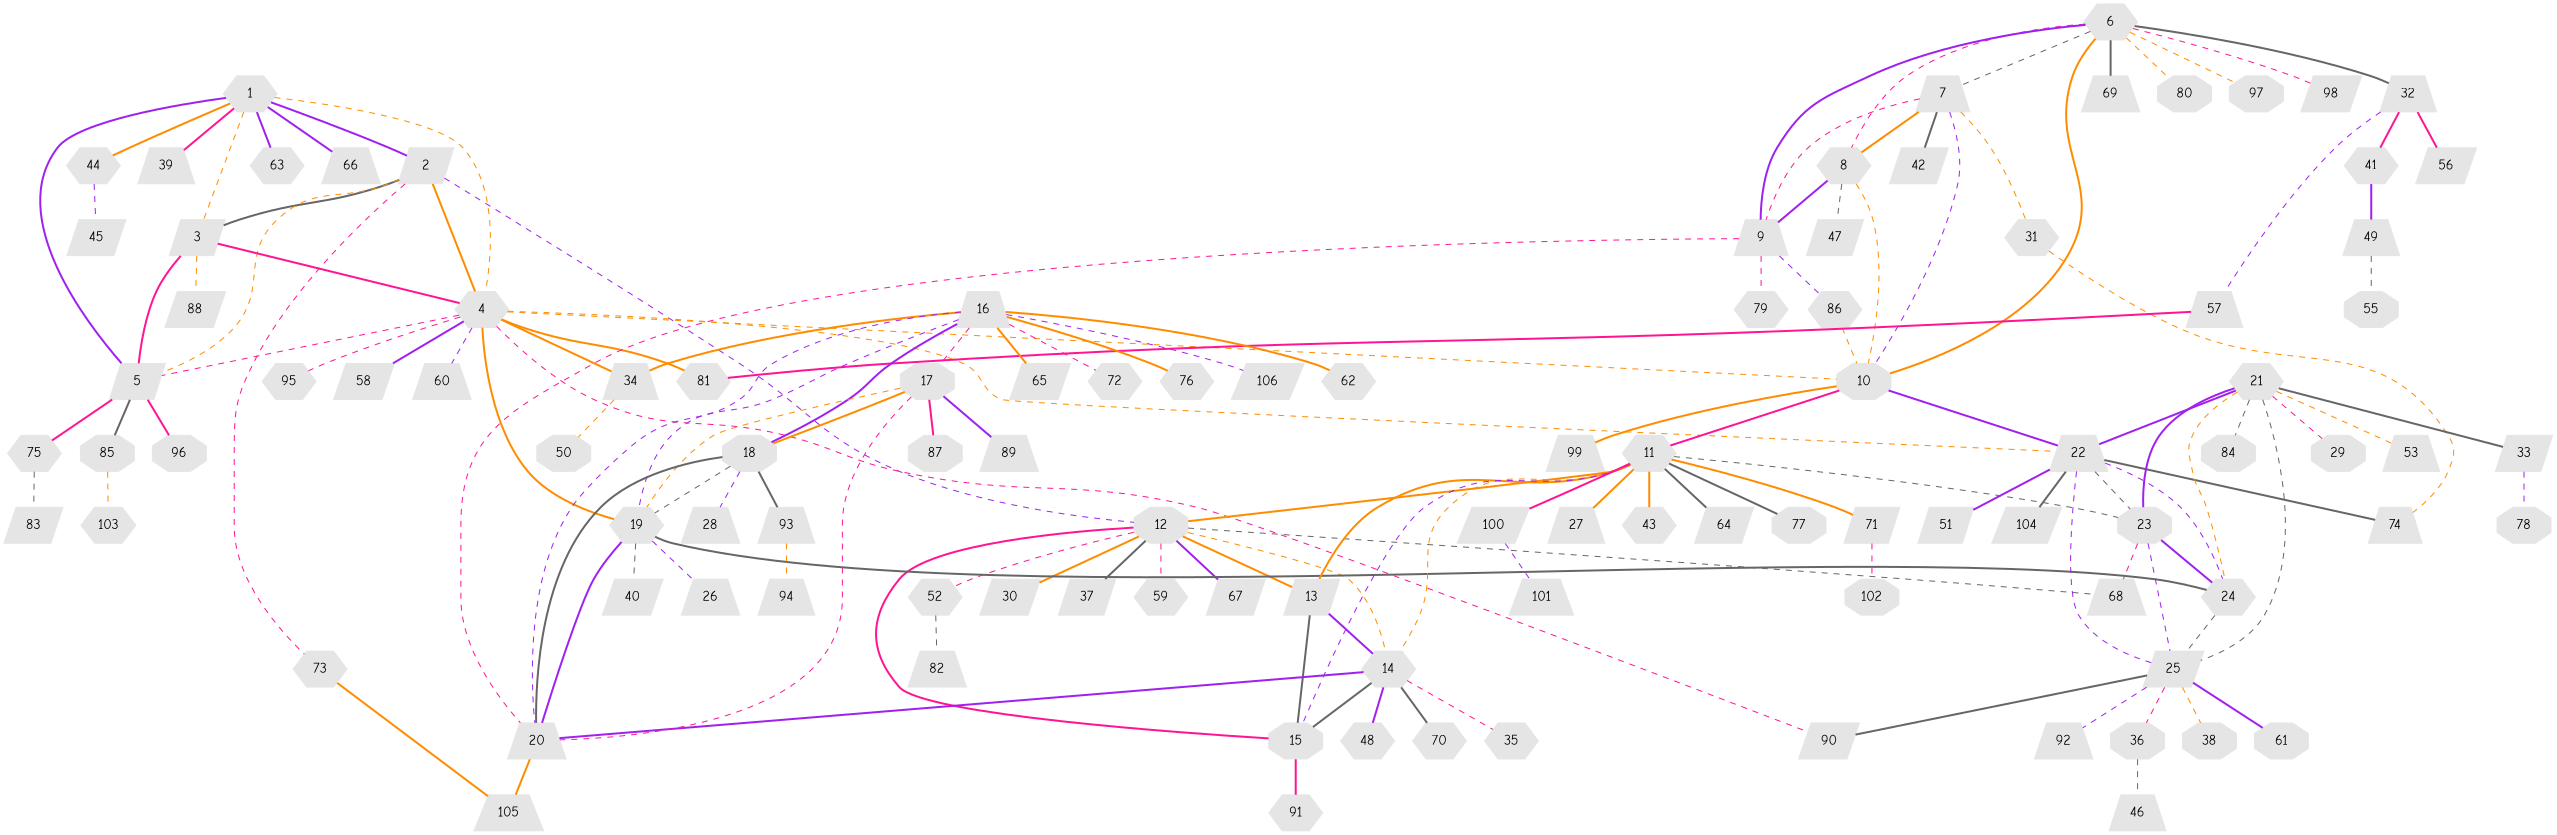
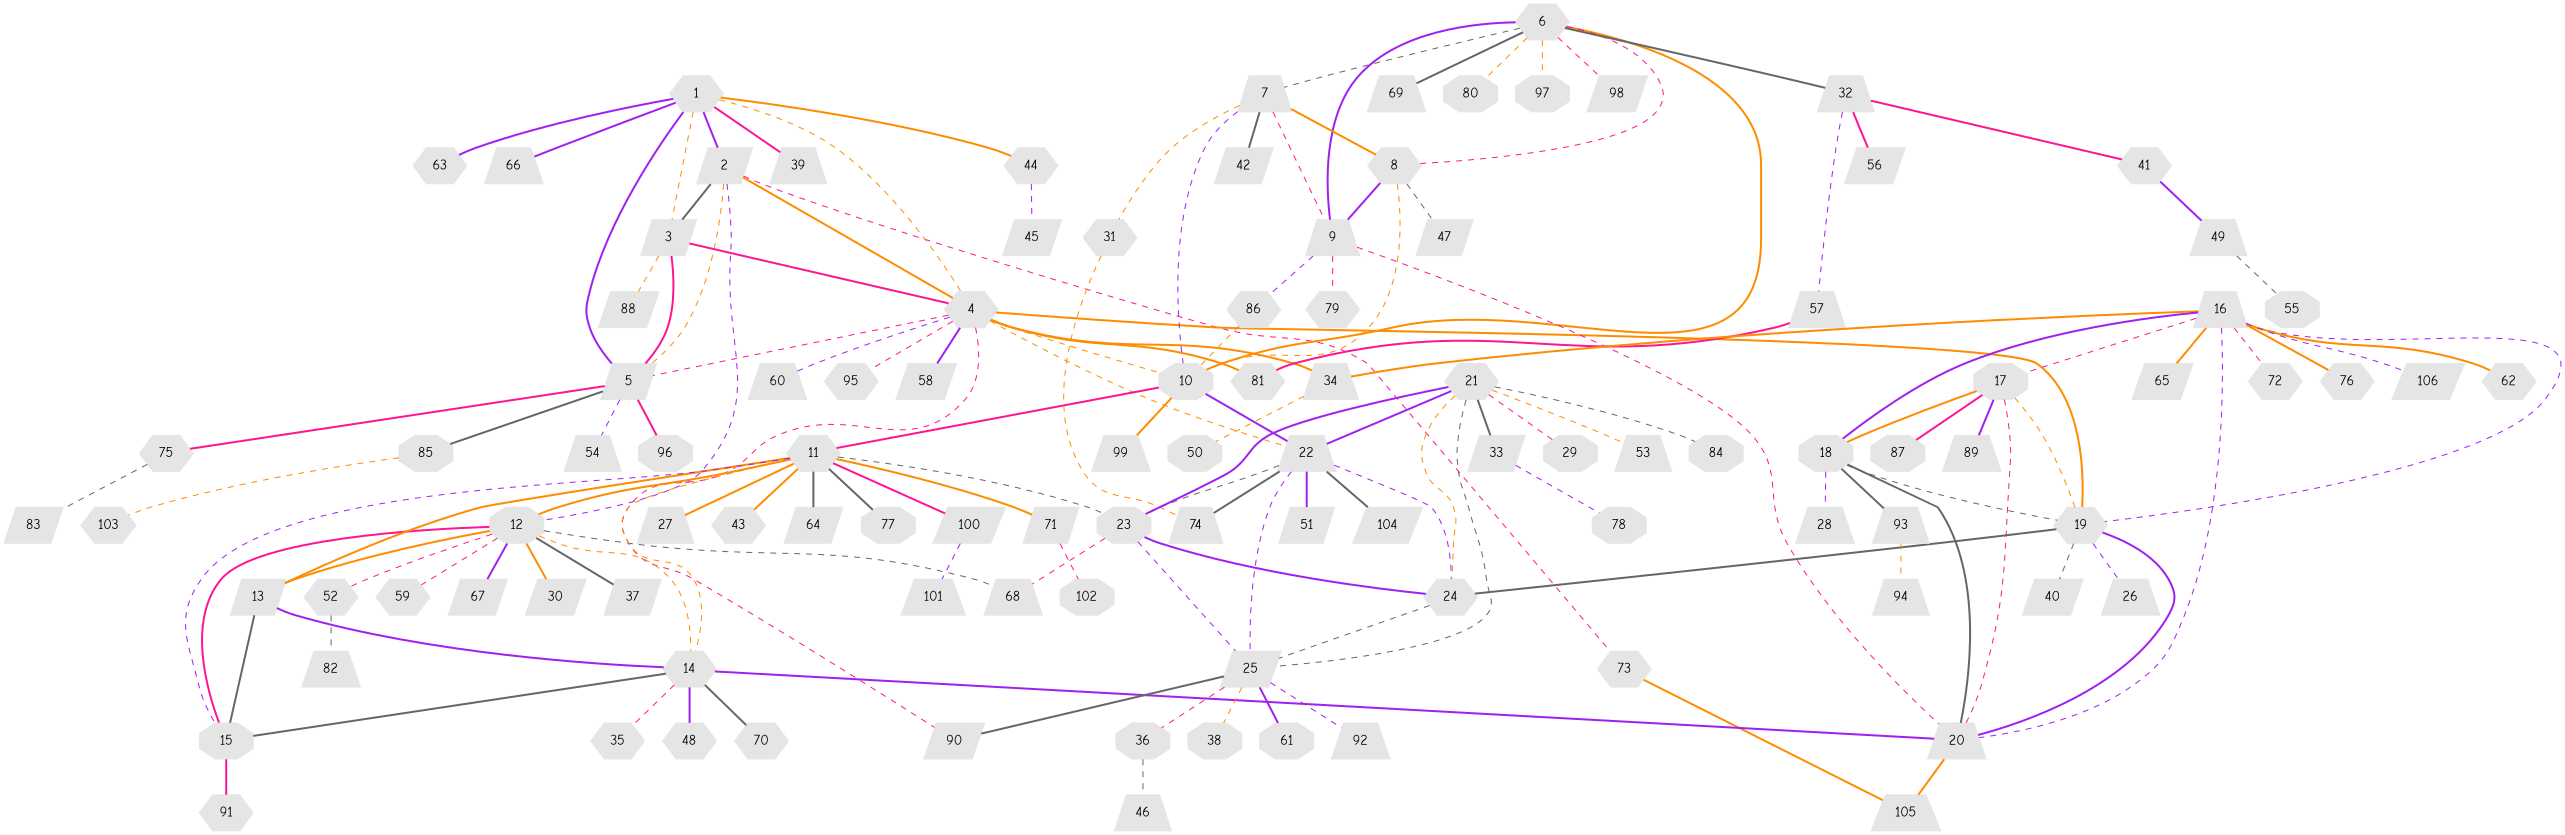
none -> (593, 453)
